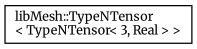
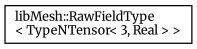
(98, 24) -> (98, 24)
